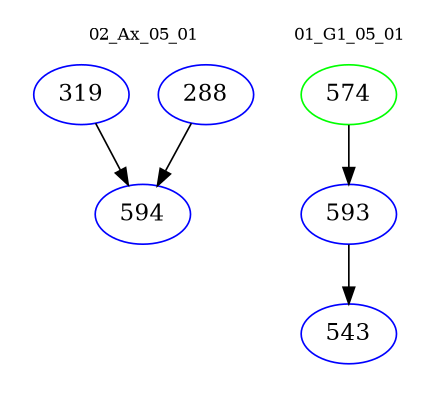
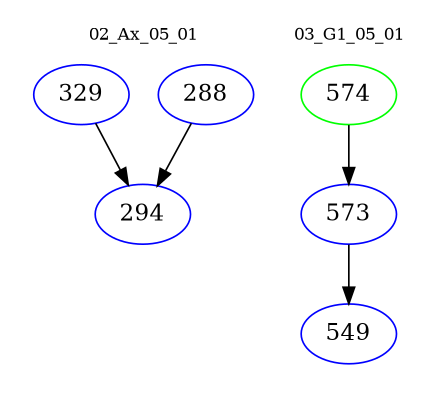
(350, 36) -> (350, 36)
(81, 95) -> (81, 95)
(143, 214) -> (143, 214)
(349, 214) -> (349, 214)
(349, 334) -> (349, 334)
